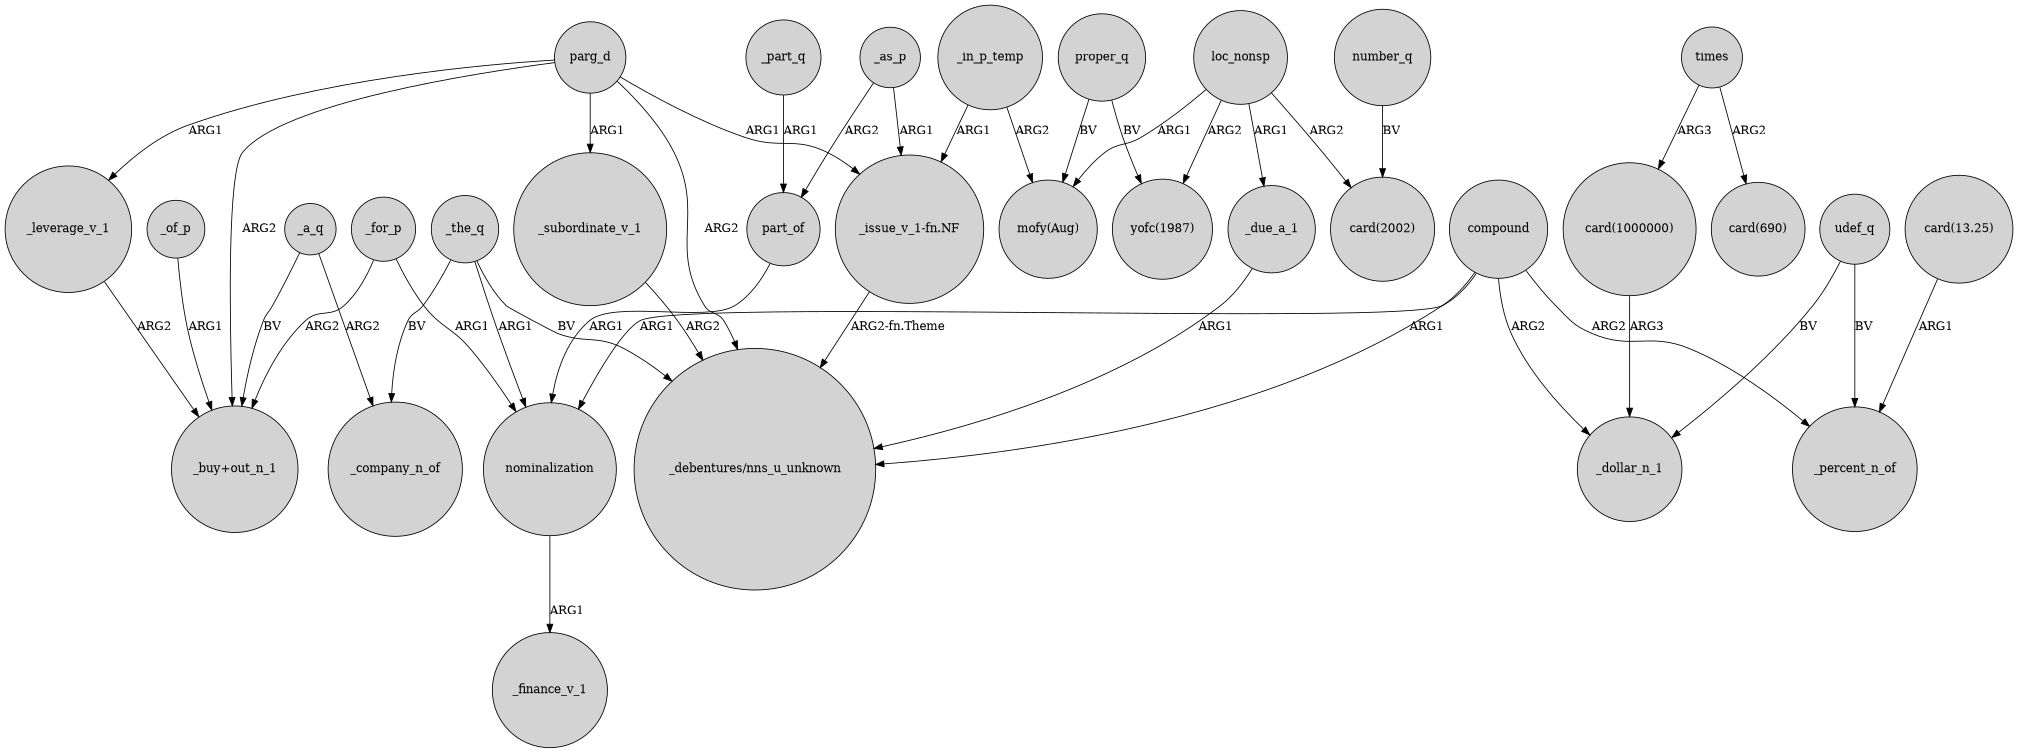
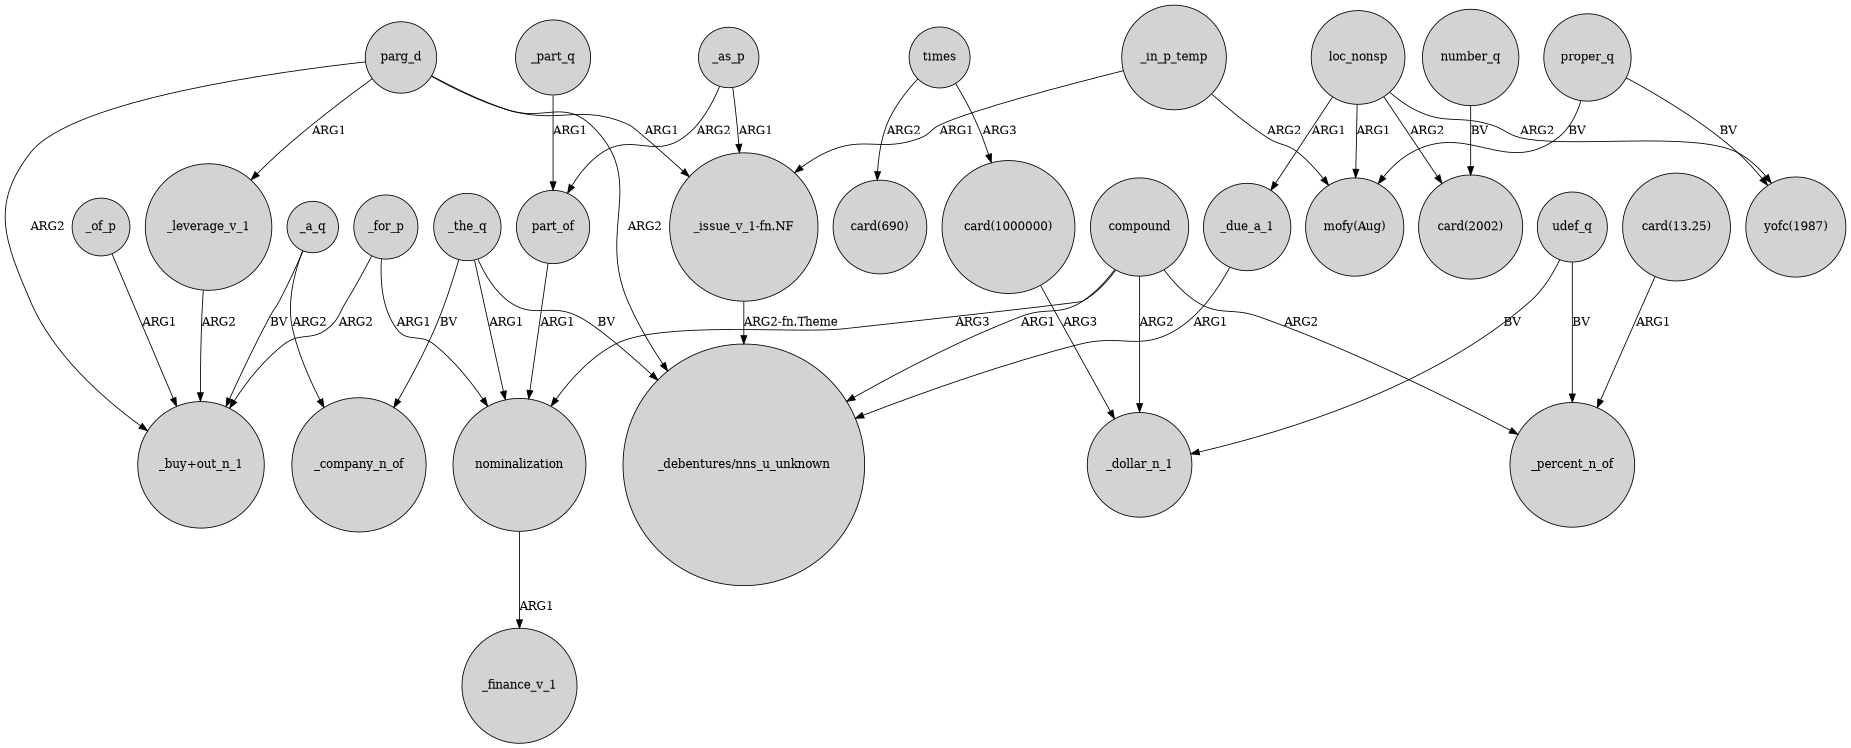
(590, 229) -> none
(657, 327) -> (973, 323)
